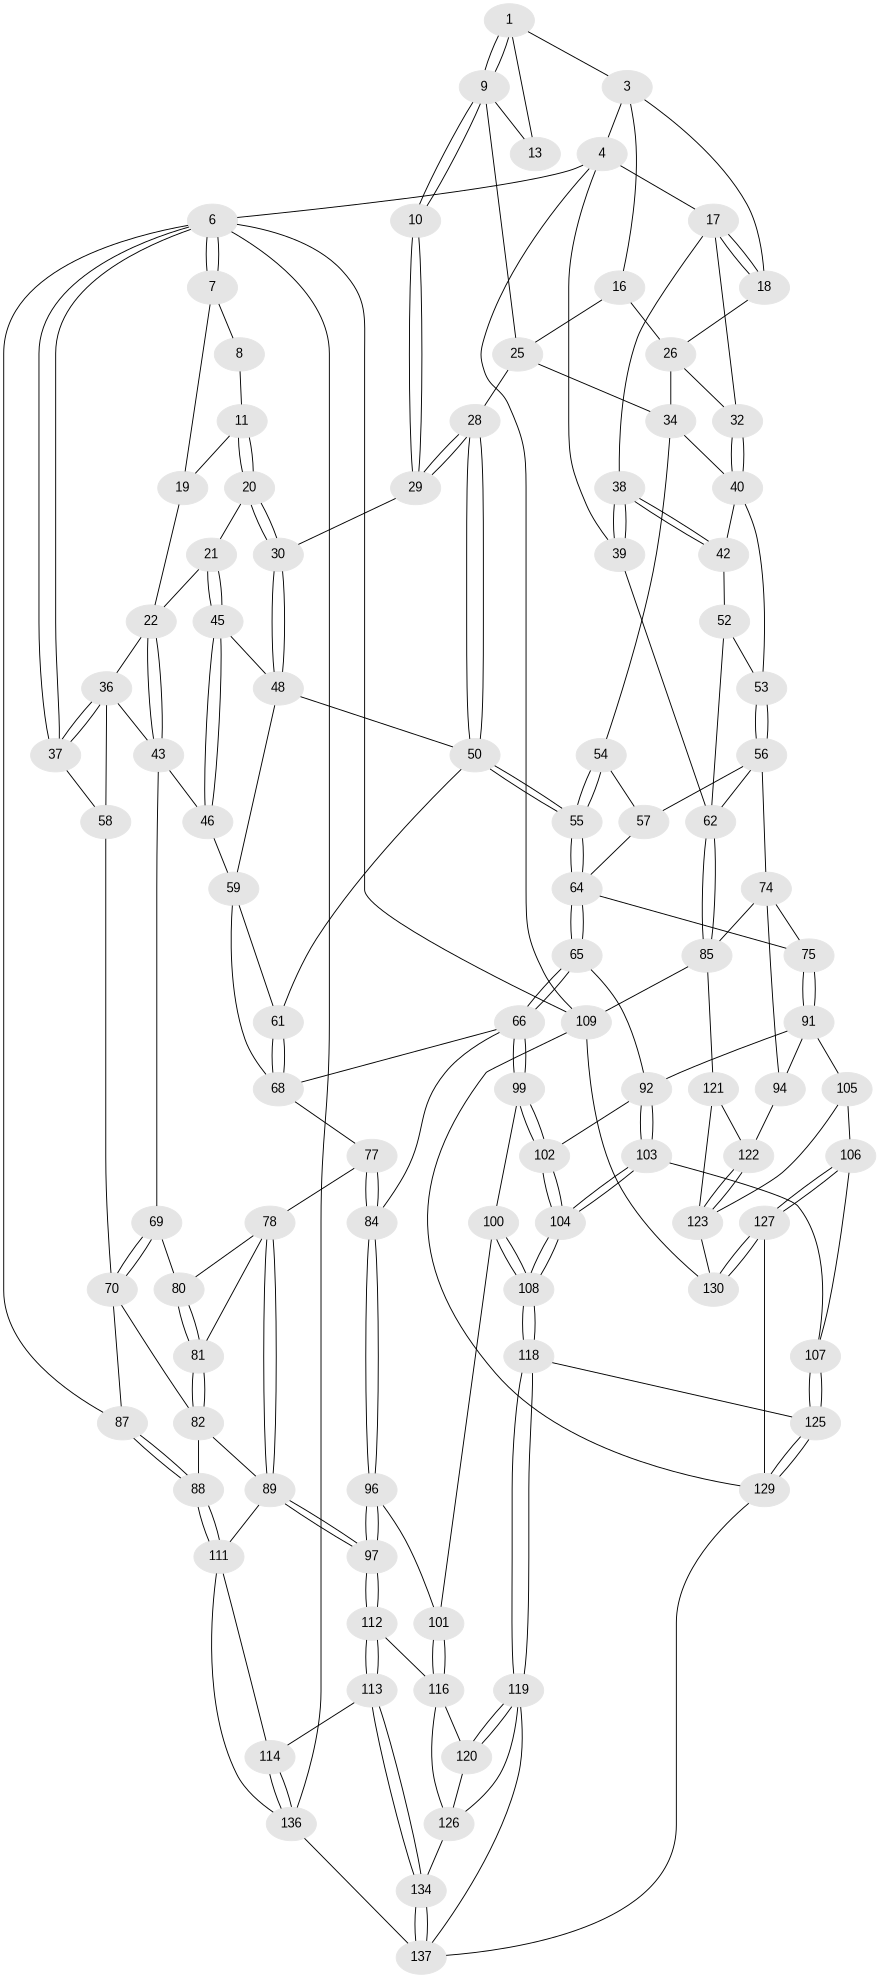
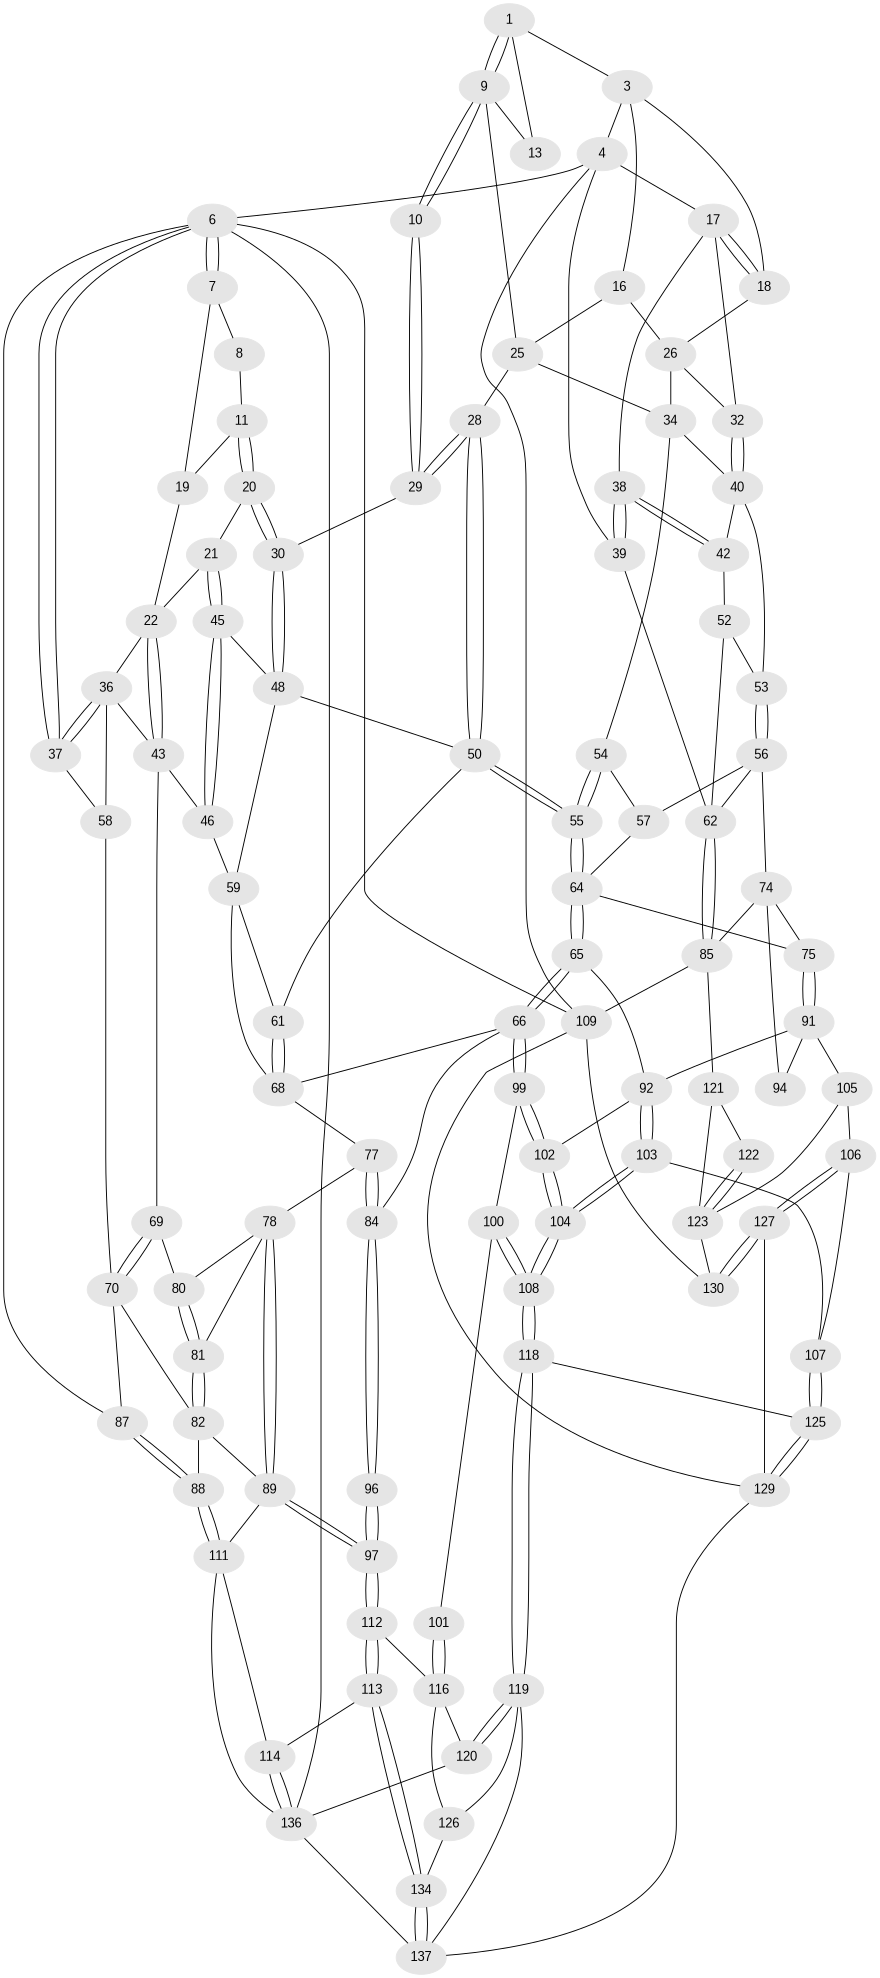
(765, 1122) -> none
(412, 1554) -> none
(458, 1791) -> (379, 1791)
